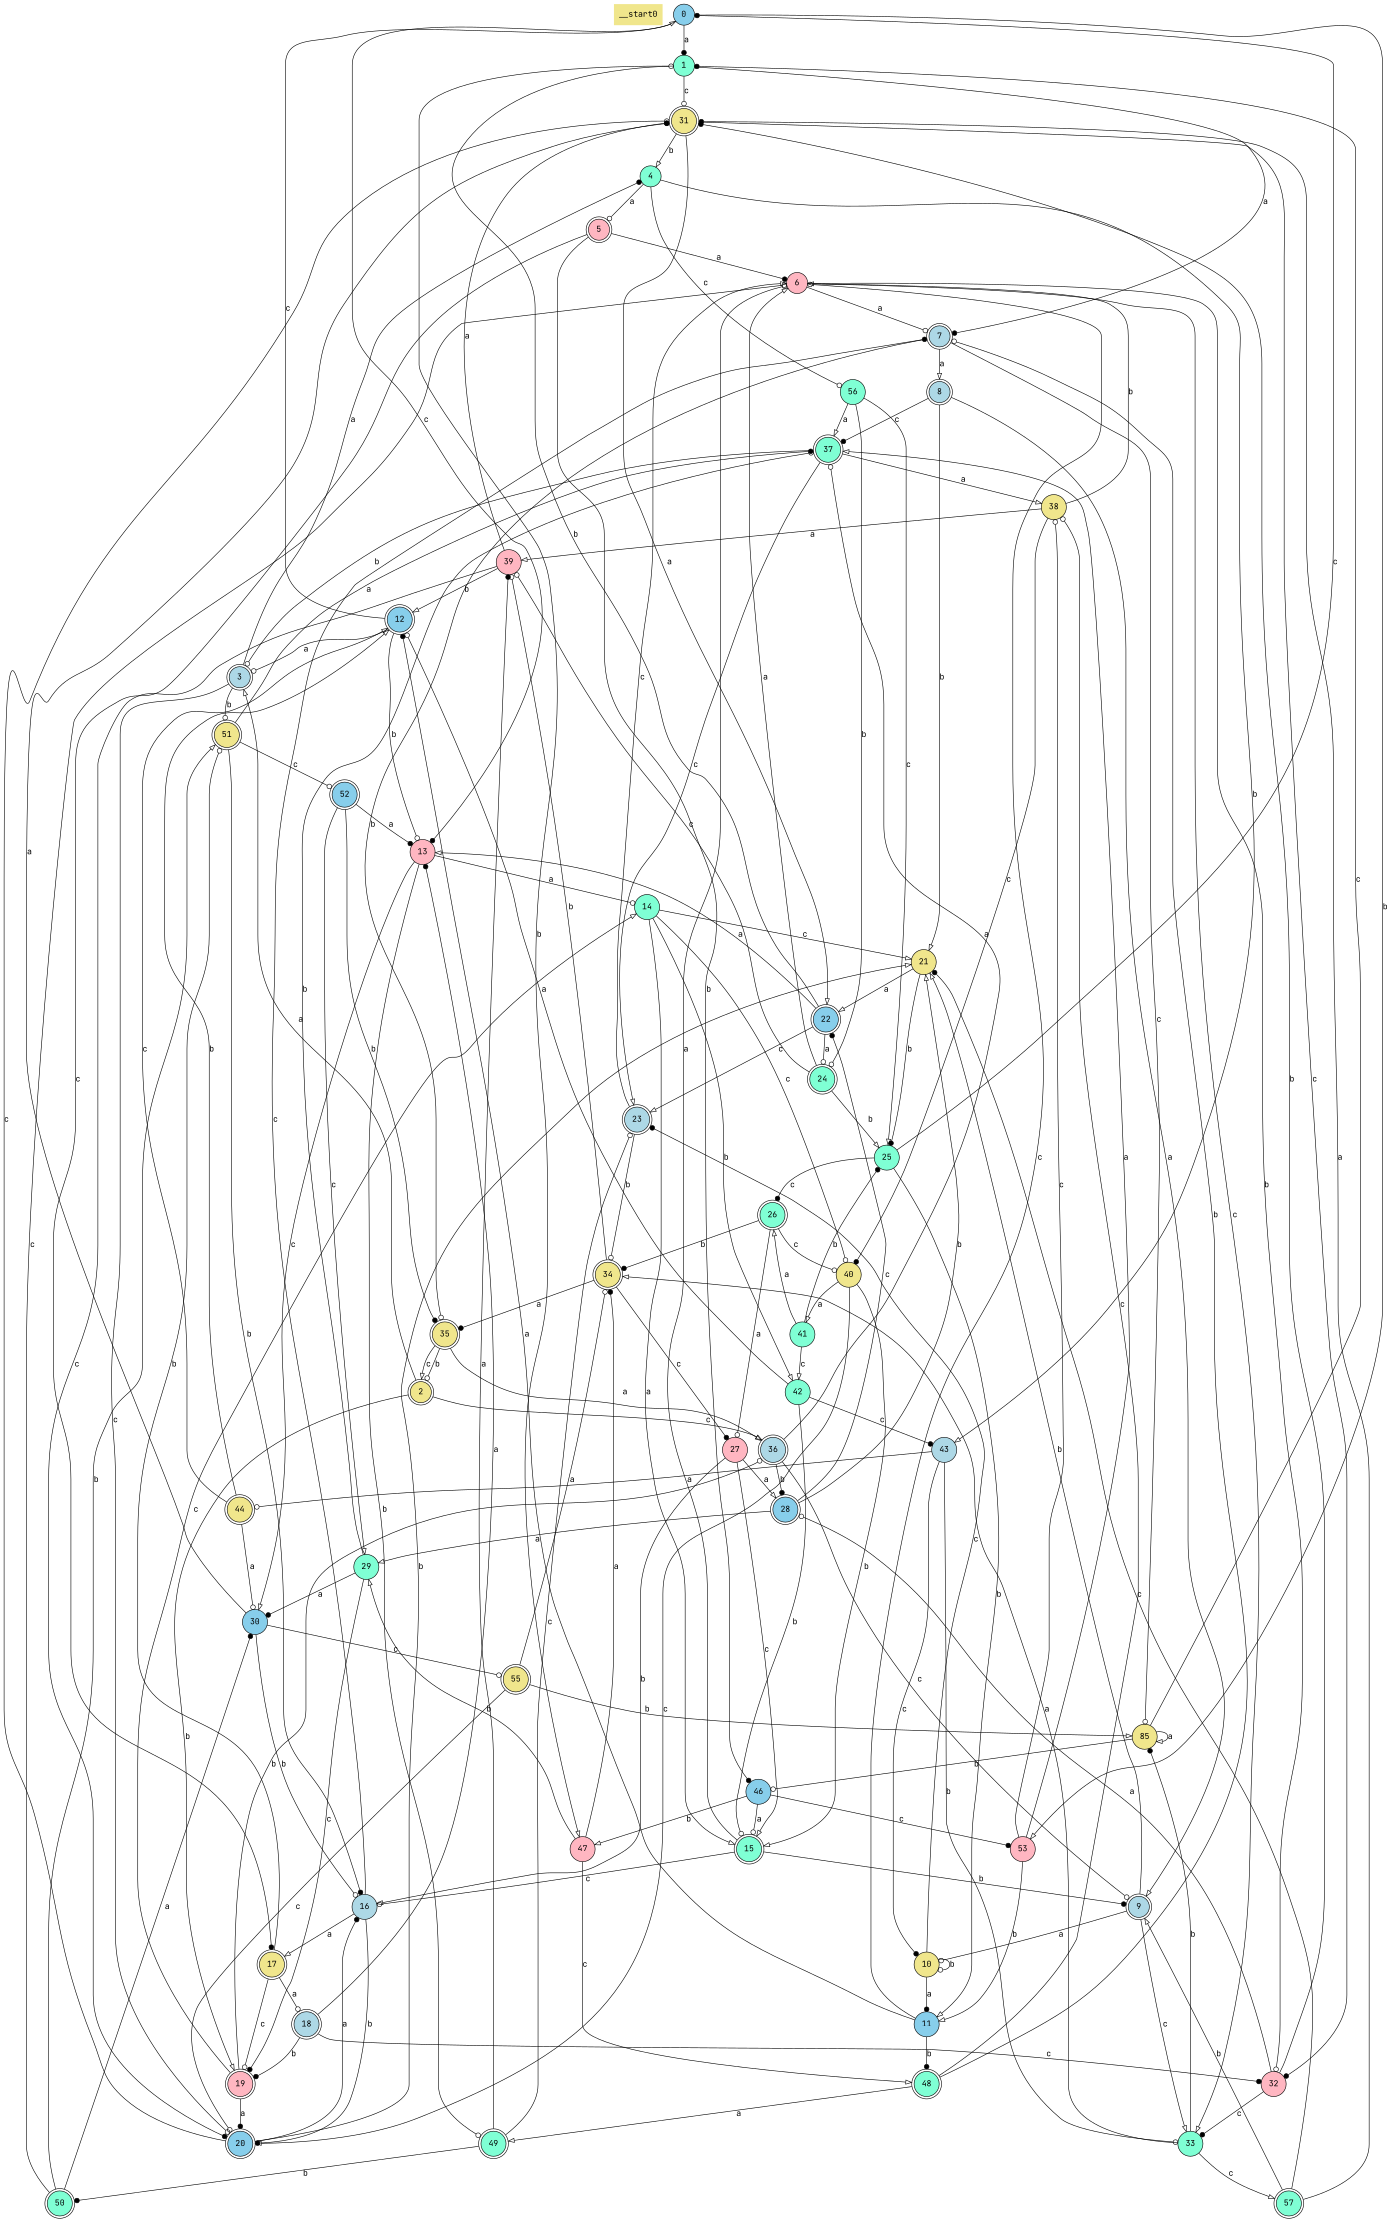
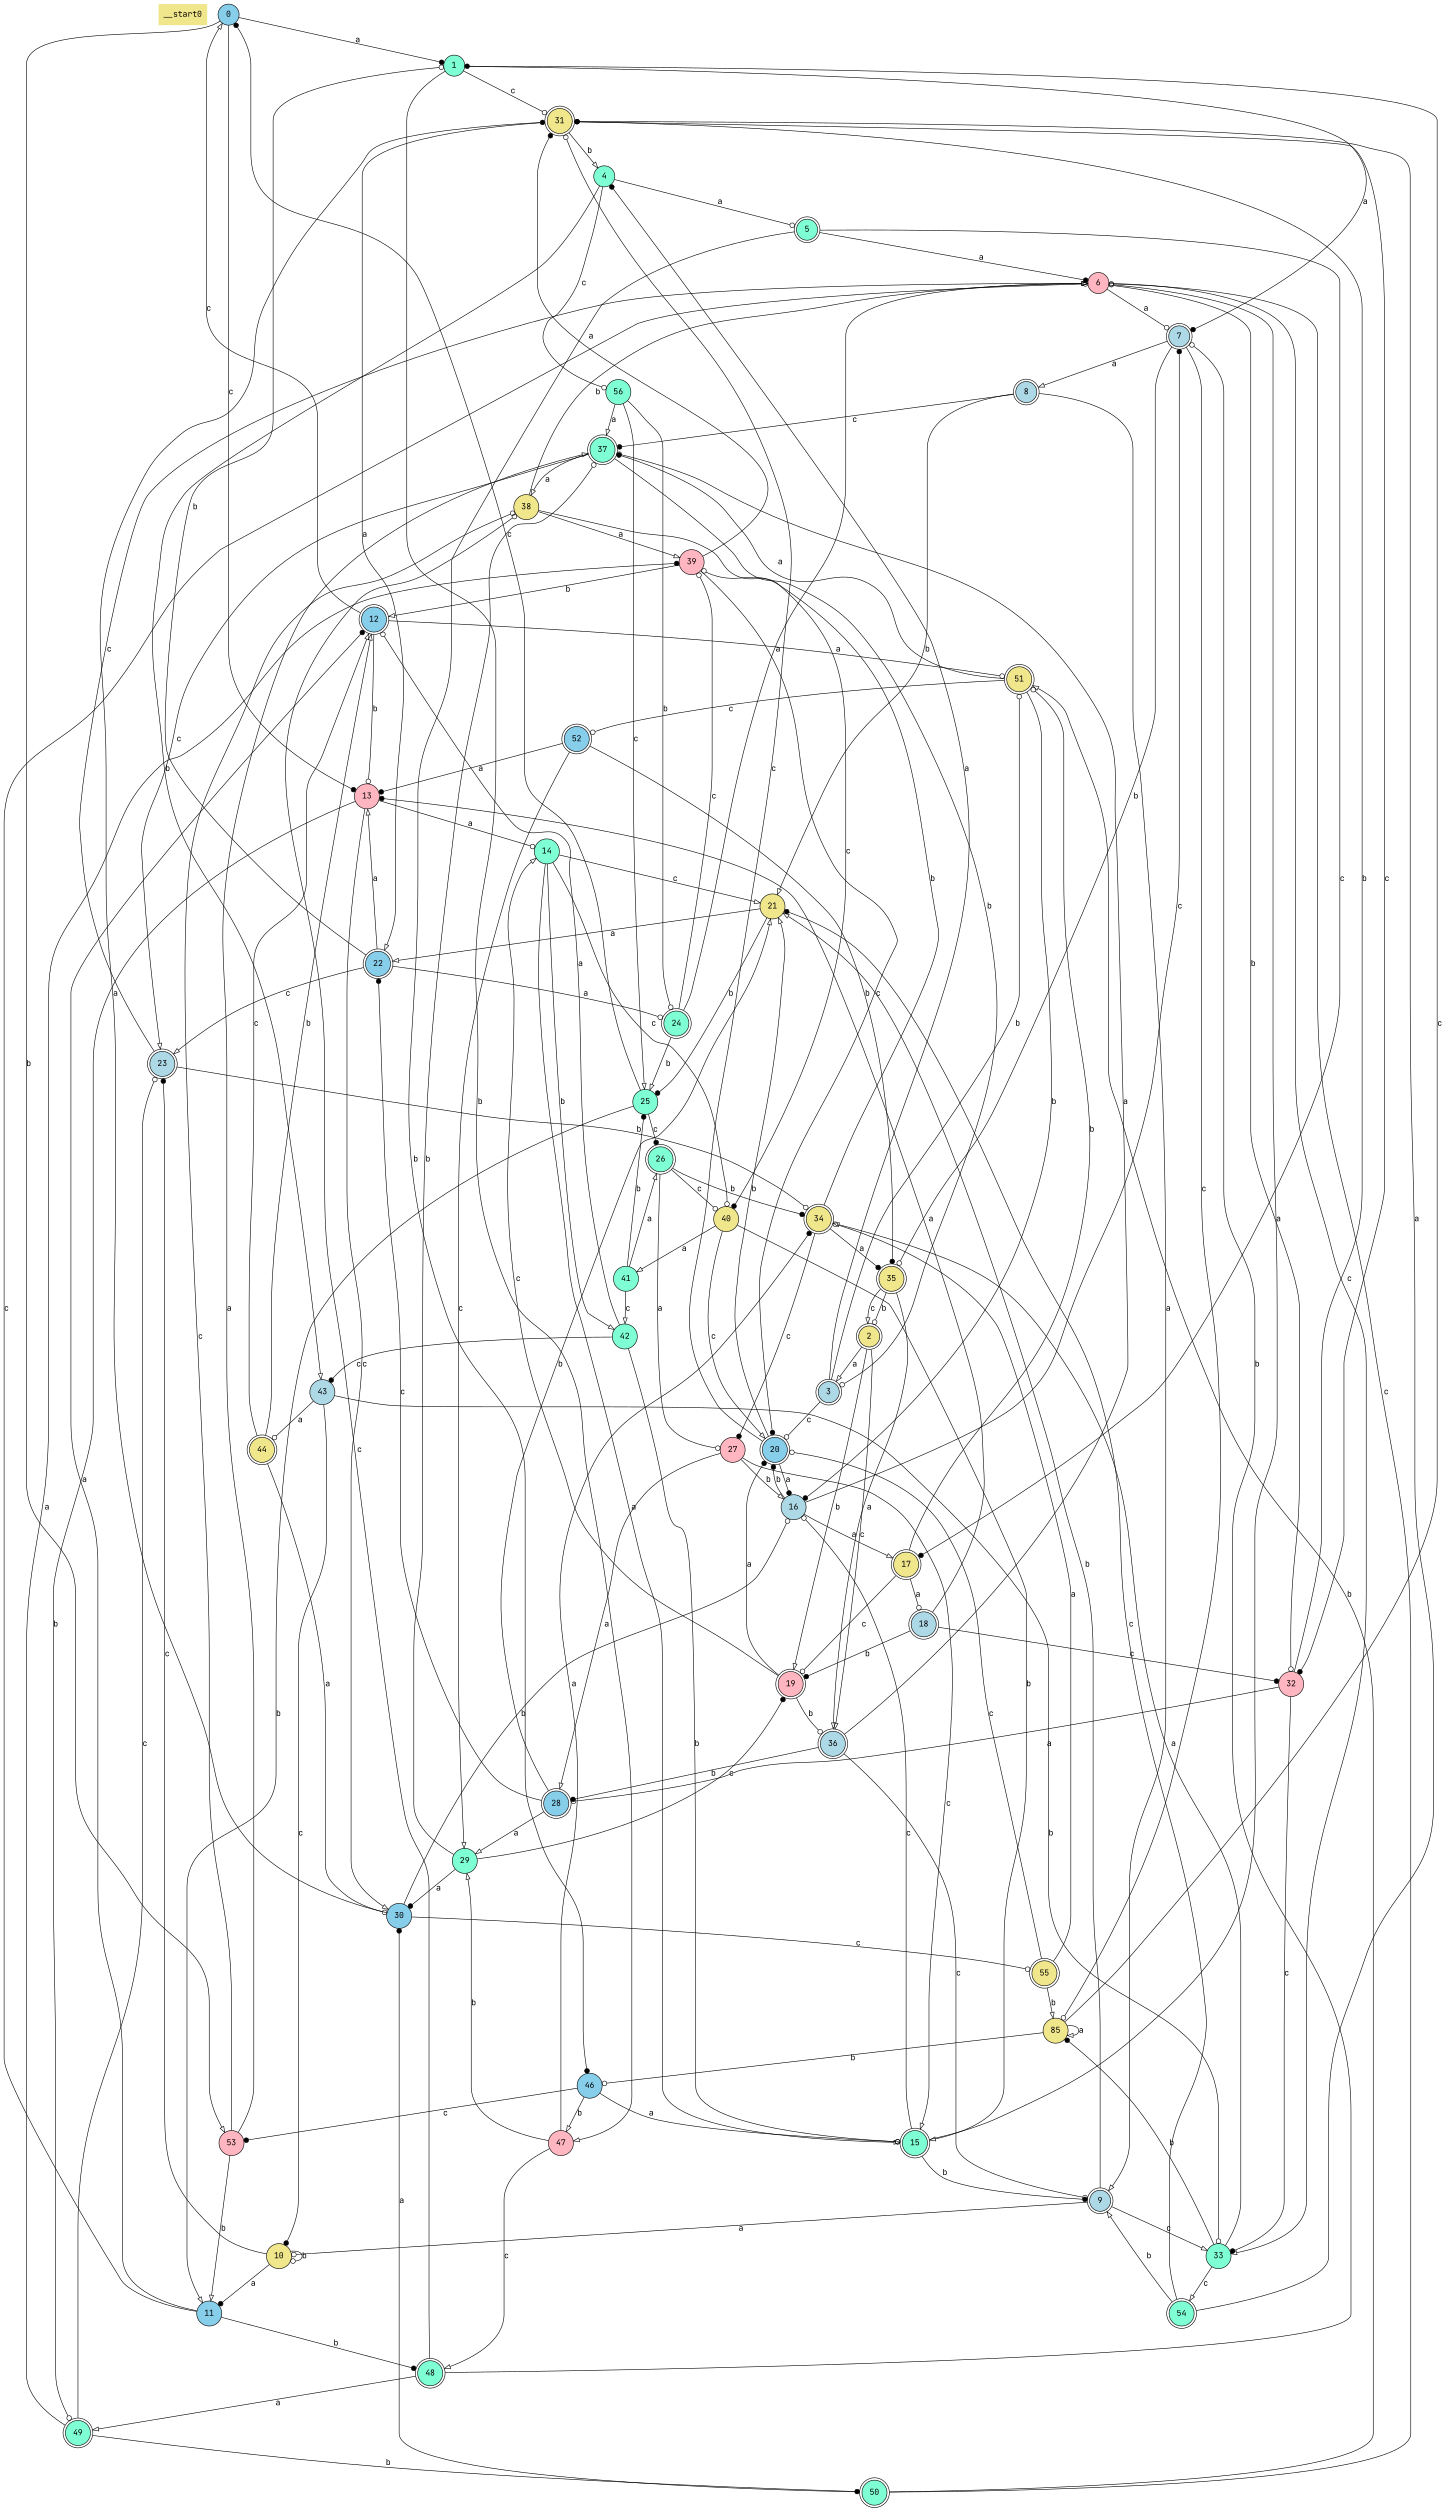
(599, 230) -> (807, 230)
(326, 640) -> (695, 640)
(1289, 2203) -> (1182, 2314)
